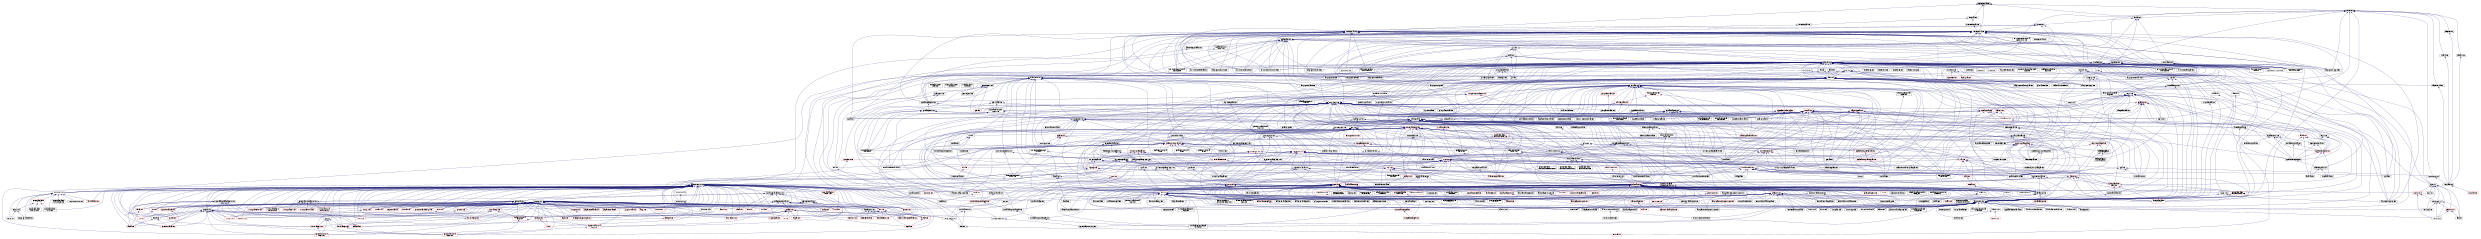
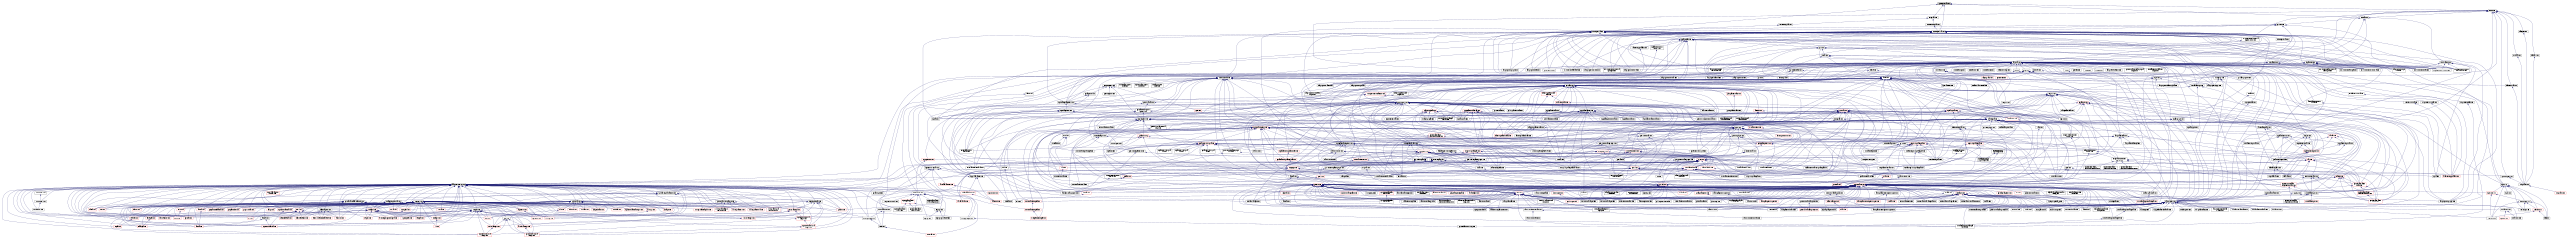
(1822, 70) -> none
(1036, 78) -> (1224, 78)
(1740, 119) -> (1609, 119)
(1061, 136) -> (1143, 136)
(1408, 176) -> (1127, 176)
(1338, 193) -> none
(1938, 193) -> (2075, 193)
(255, 210) -> (703, 210)
(610, 210) -> (234, 210)
